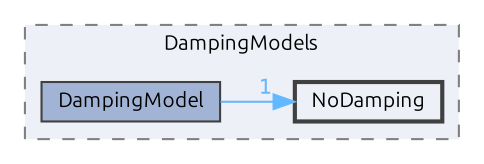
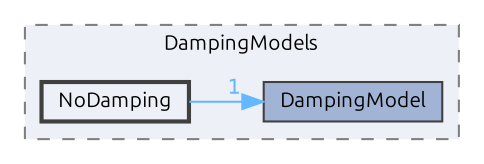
(247, 102) -> (216, 102)
